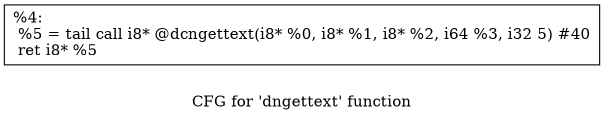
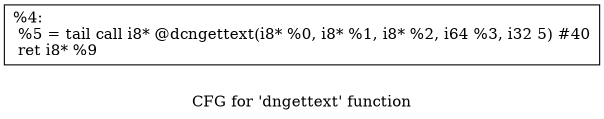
(56, 51) -> (56, 51)
